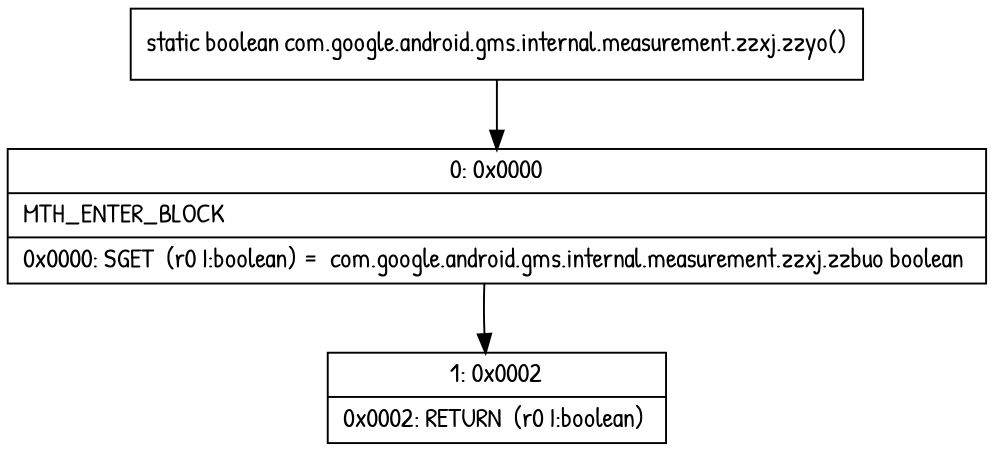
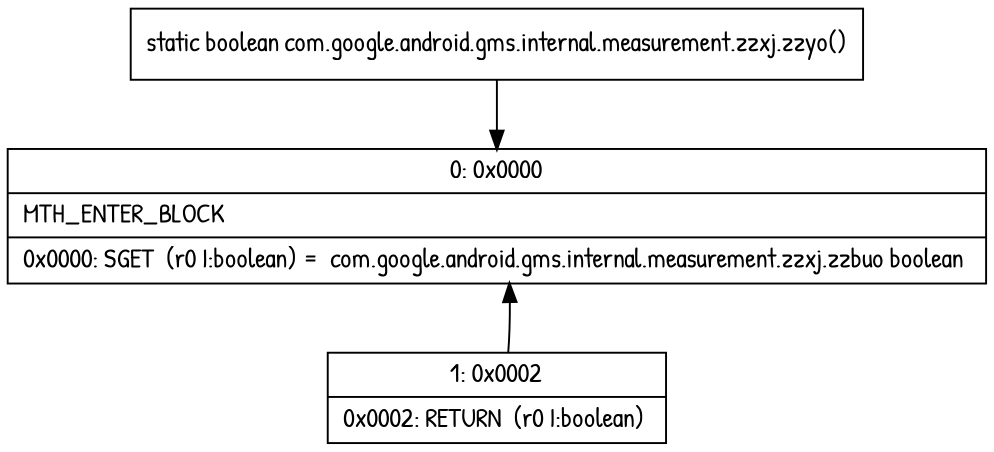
(484, 308) -> (510, 328)
